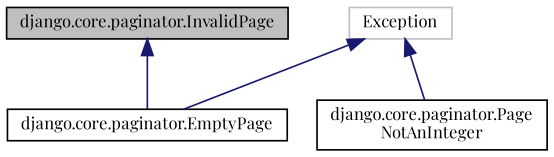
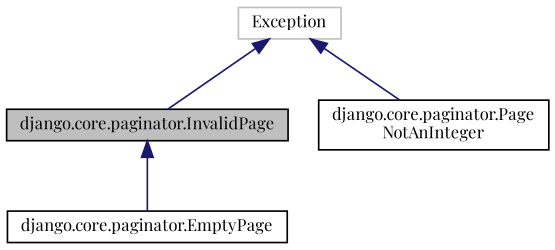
(266, 77) -> (211, 79)
